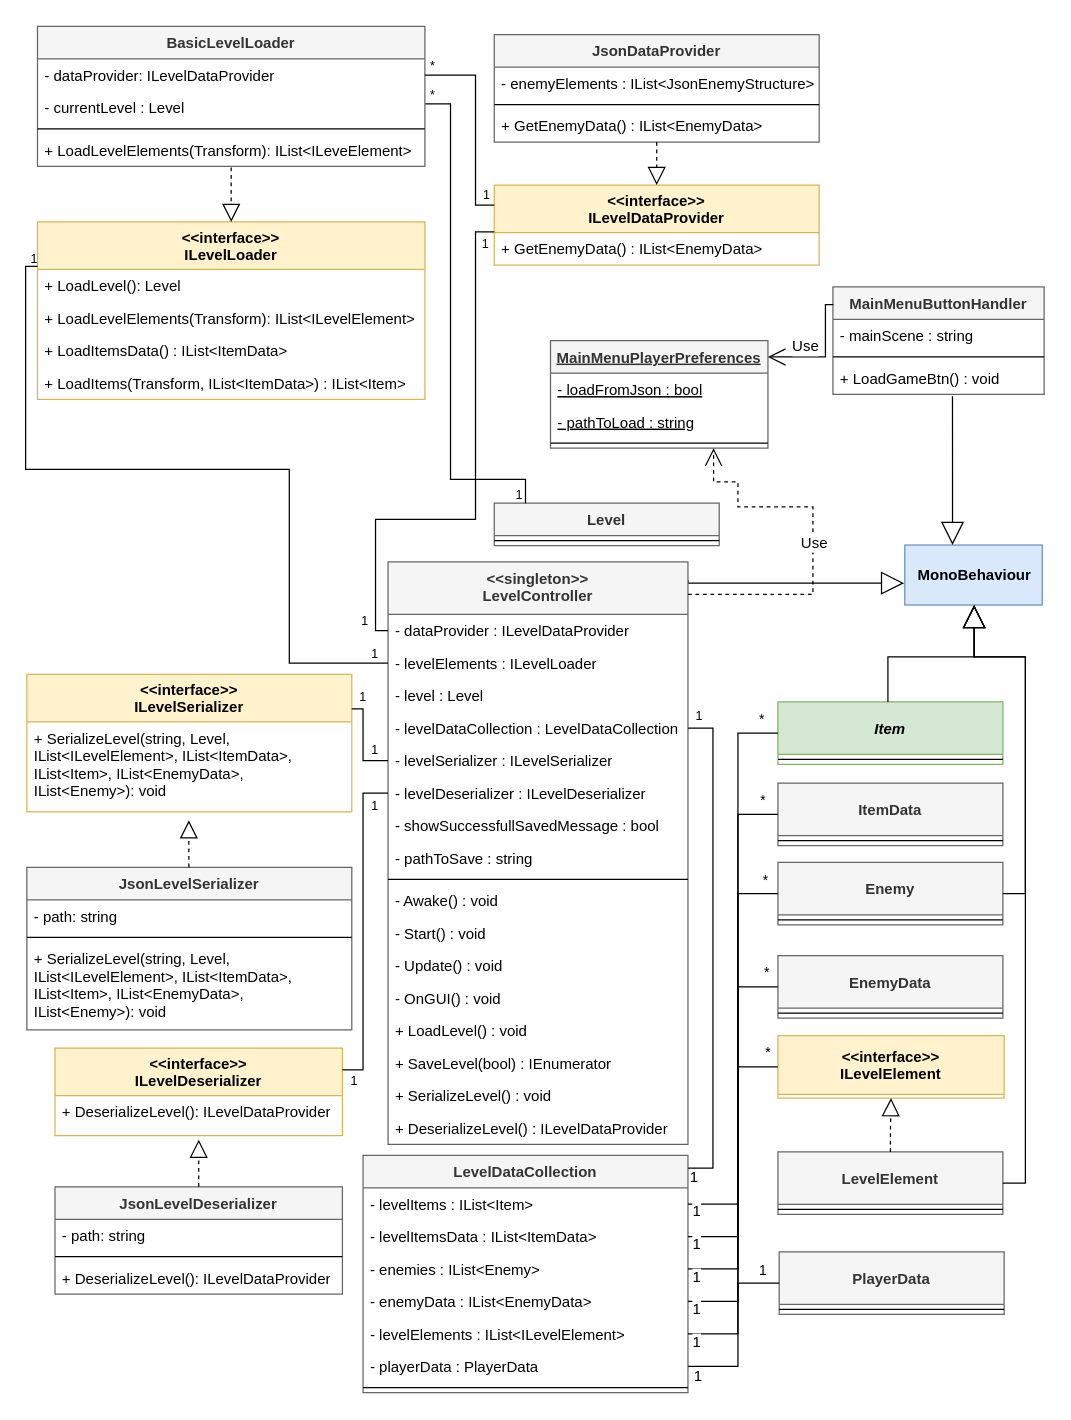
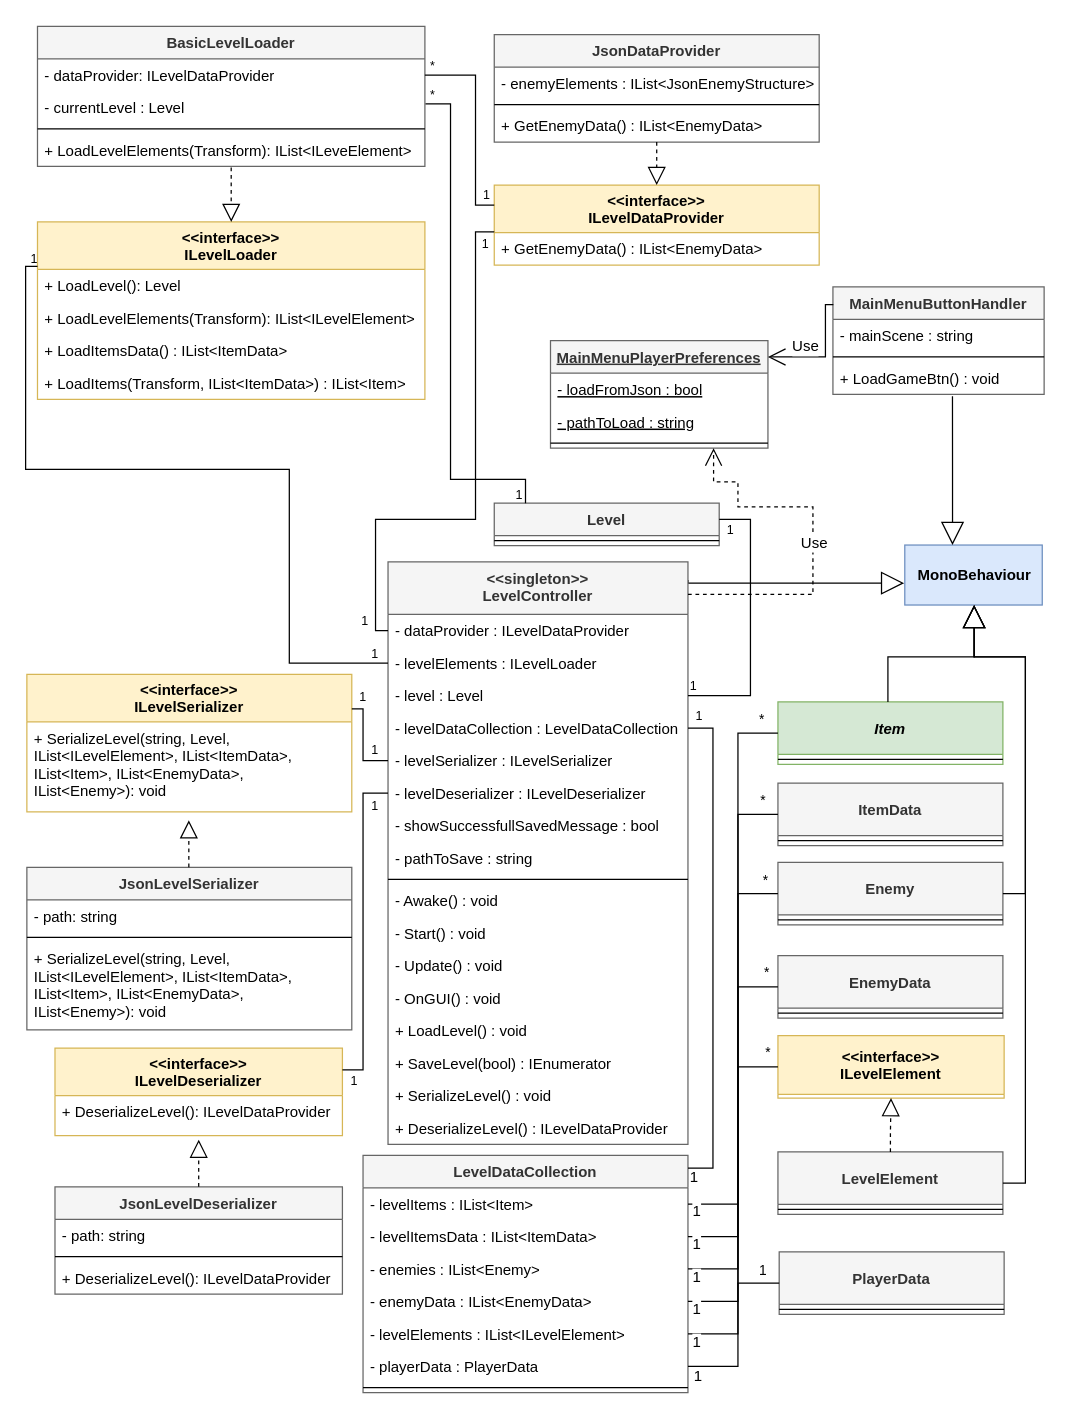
none -> (751, 623)
